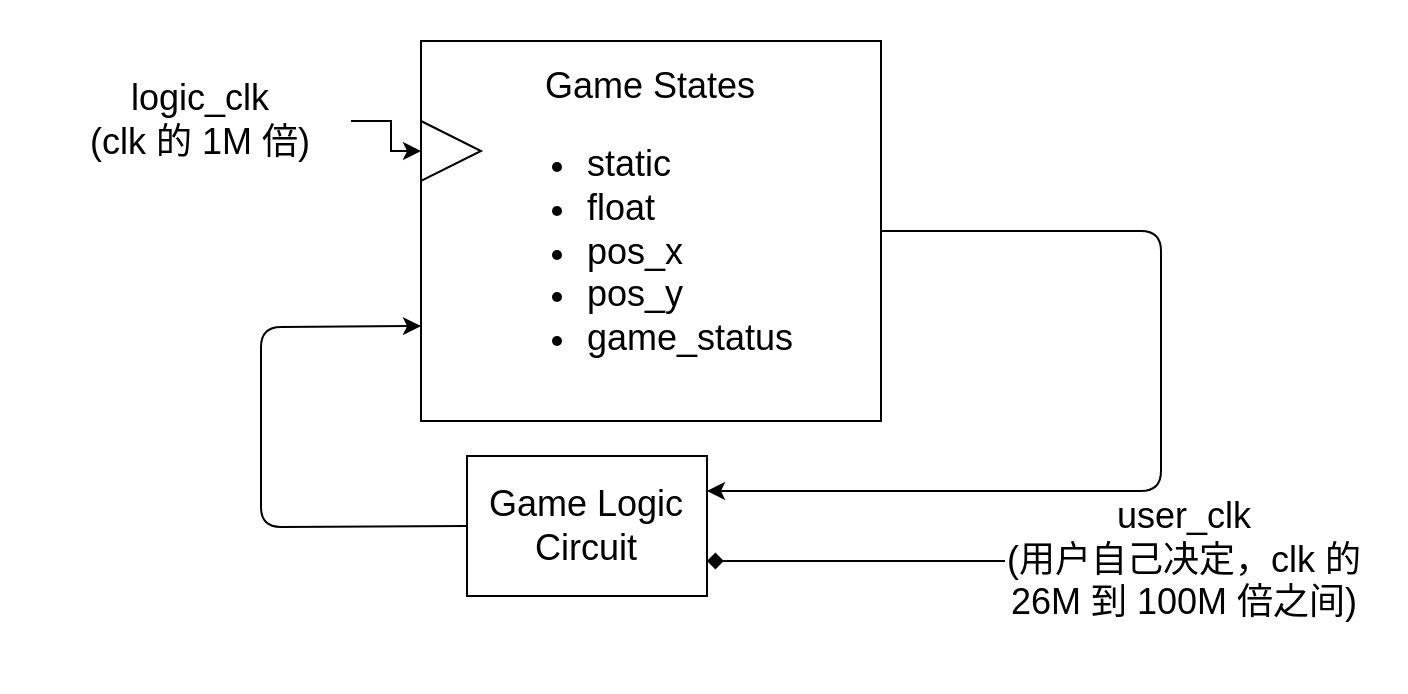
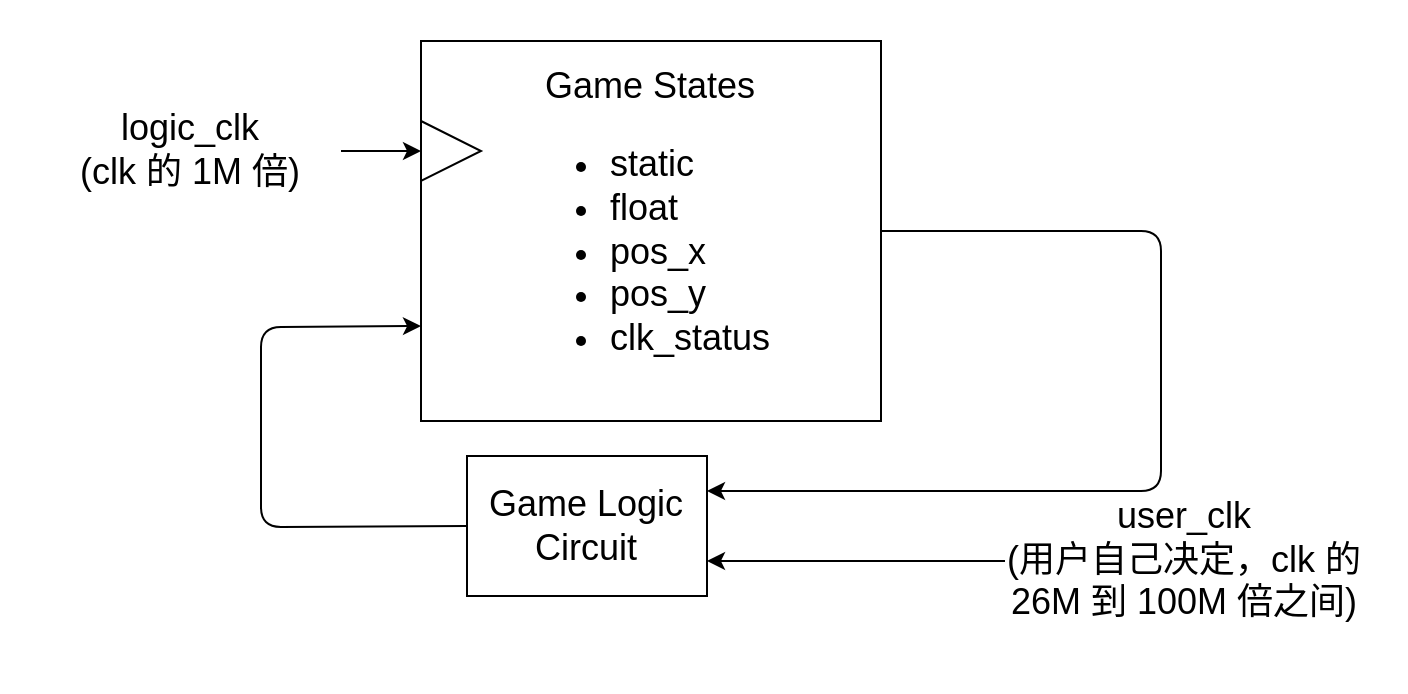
(201, 121) -> (191, 151)
(651, 231) -> (651, 231)
(723, 561) -> (722, 561)
